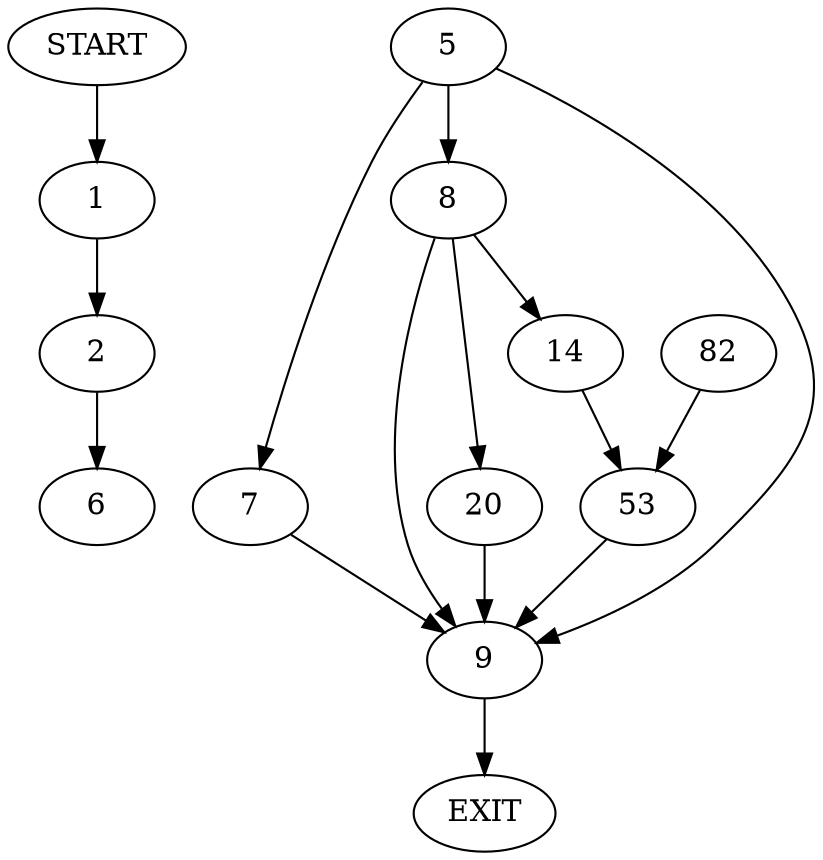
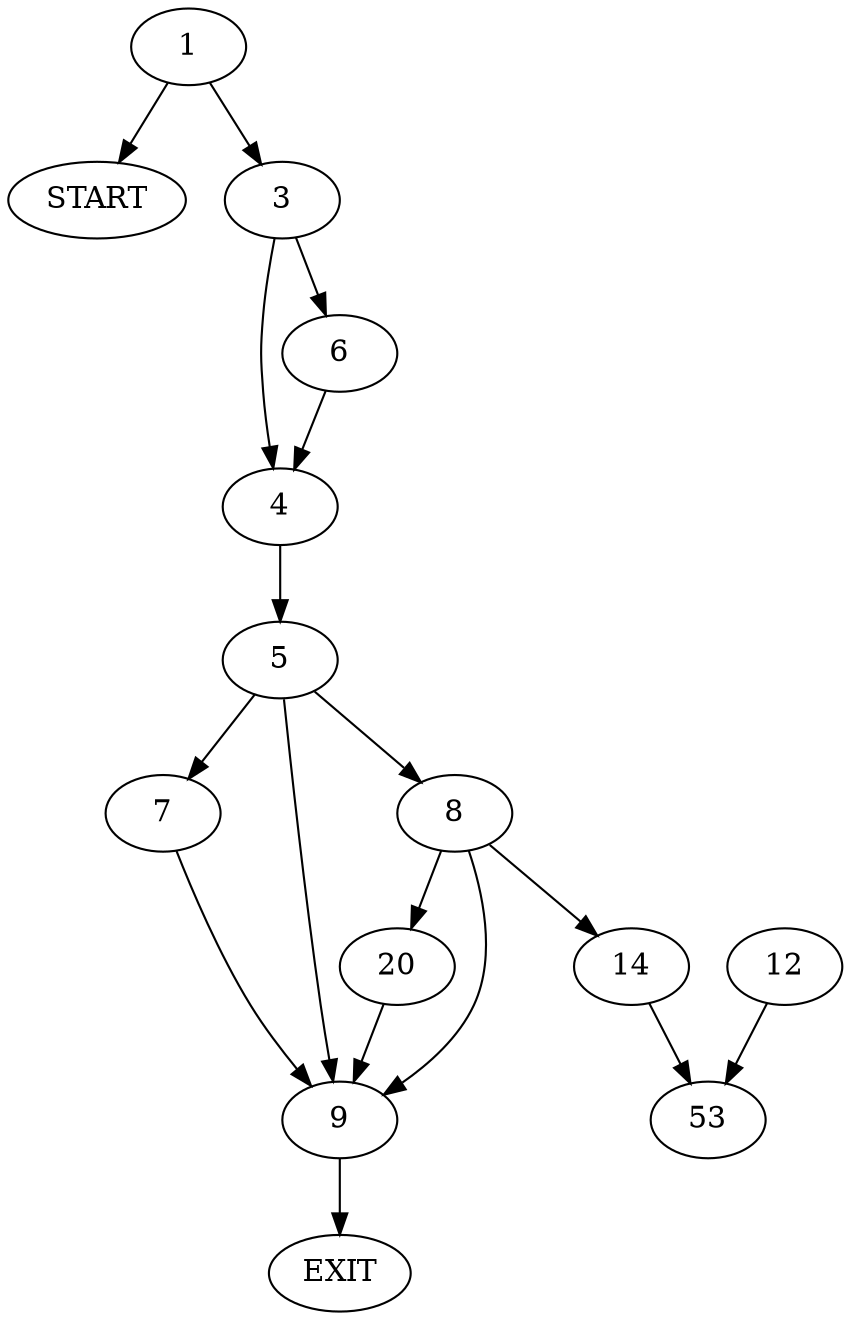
(97, 113) -> (149, 113)
(97, 353) -> (282, 200)
(719, 353) -> (785, 967)
none -> (280, 507)
(569, 576) -> none
